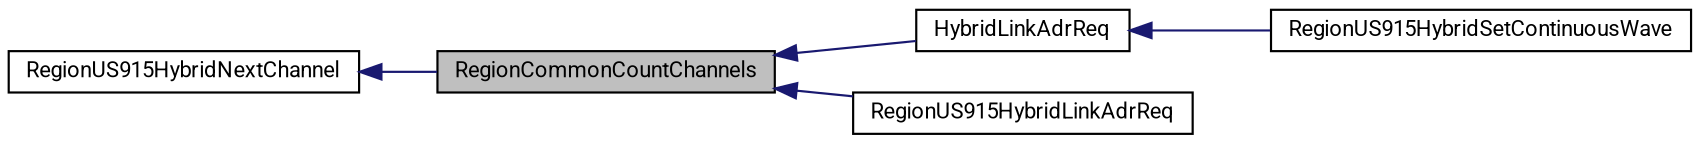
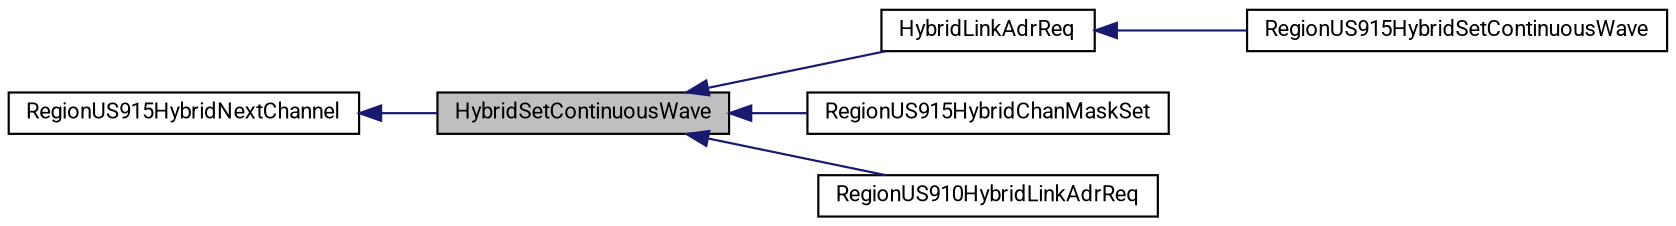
(606, 72) -> (583, 113)
none -> (988, 113)
(1023, 113) -> (988, 196)
